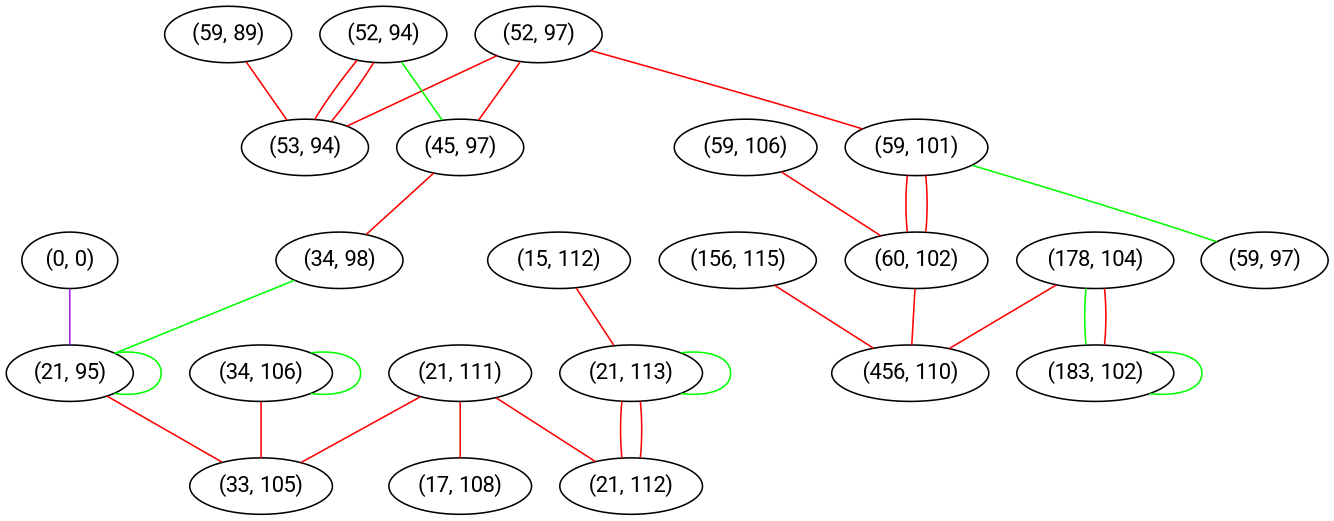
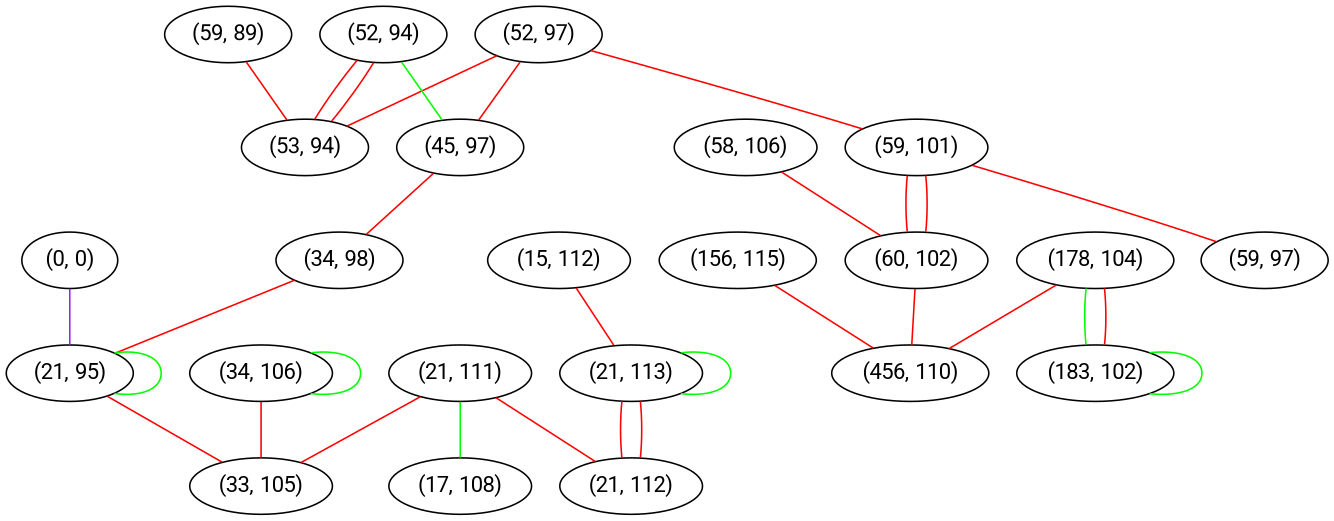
(746, 147) -> (746, 147)
(1095, 203) -> (1095, 203)
(205, 317) -> (205, 317)
(460, 430) -> (460, 430)
